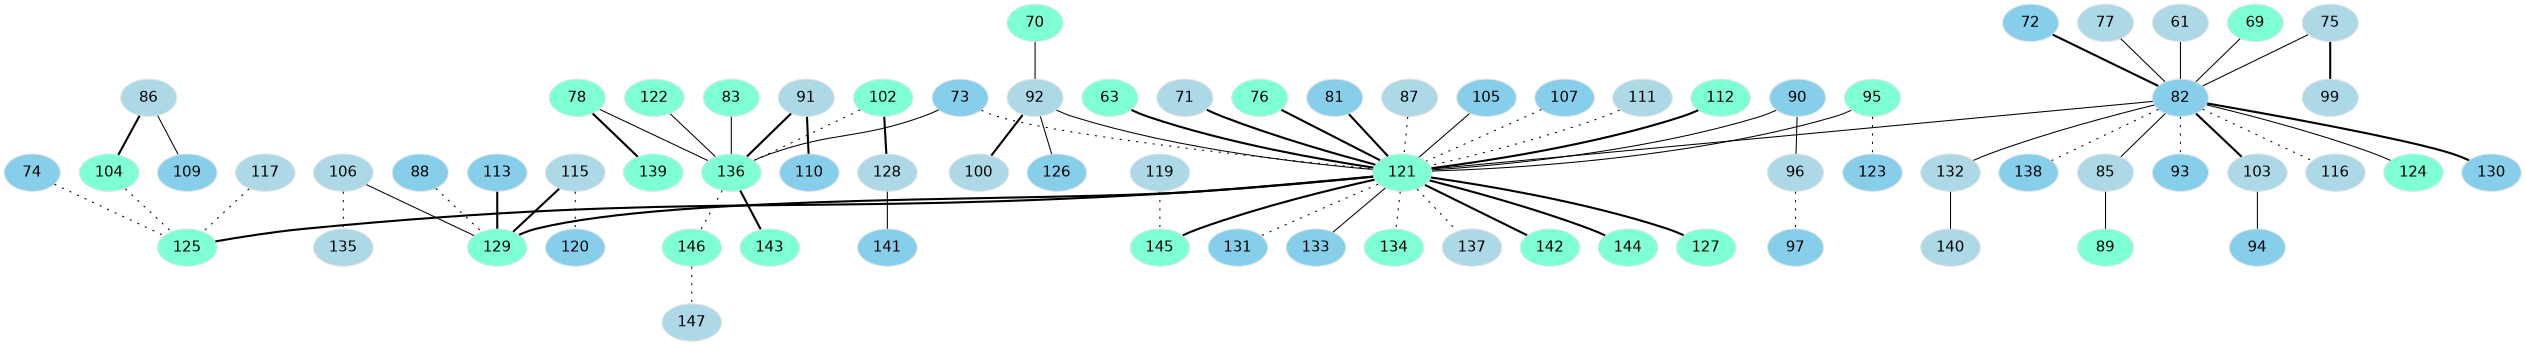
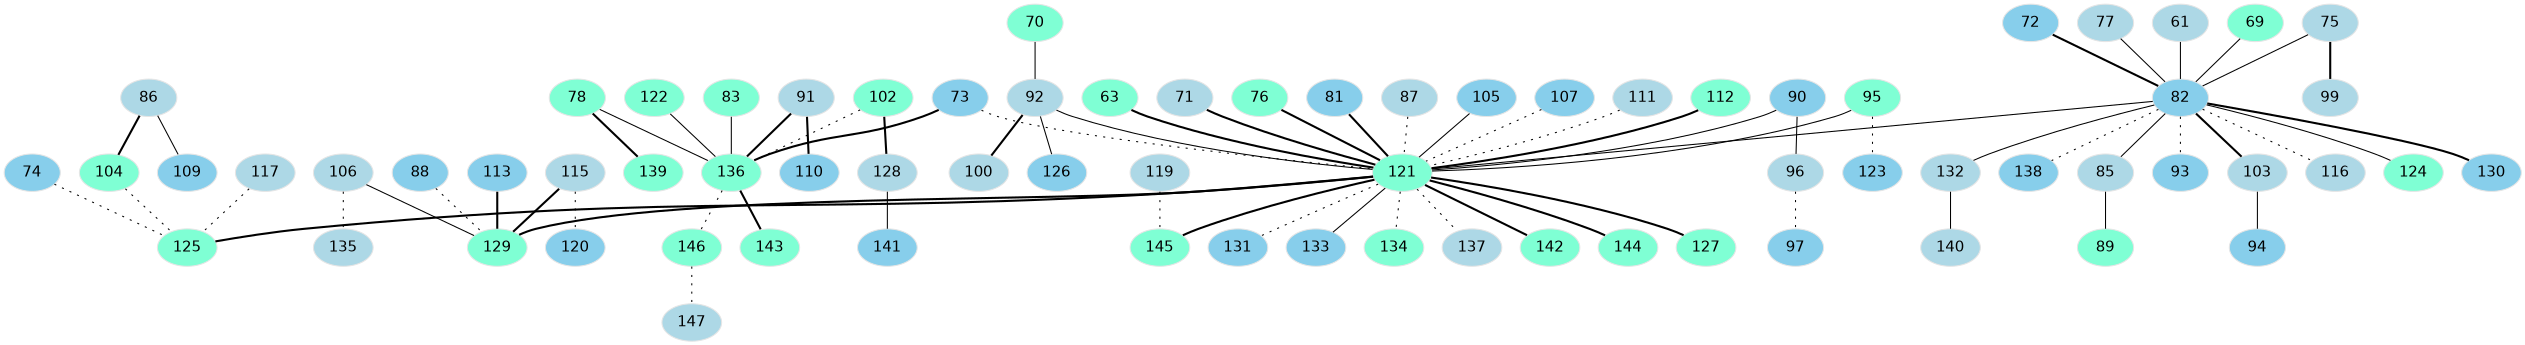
(847, 135) -> (847, 135)
